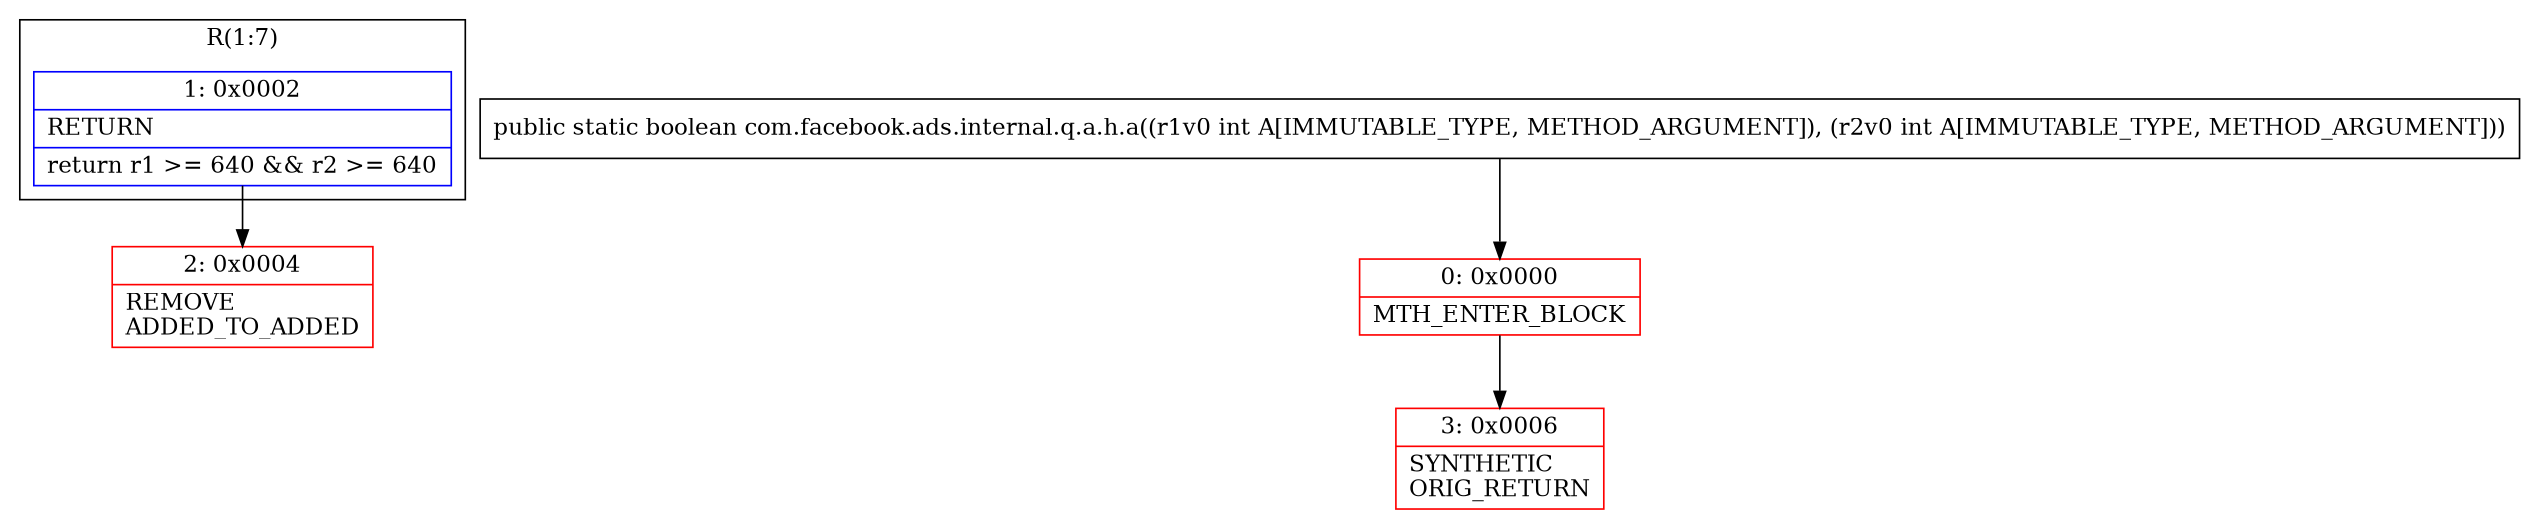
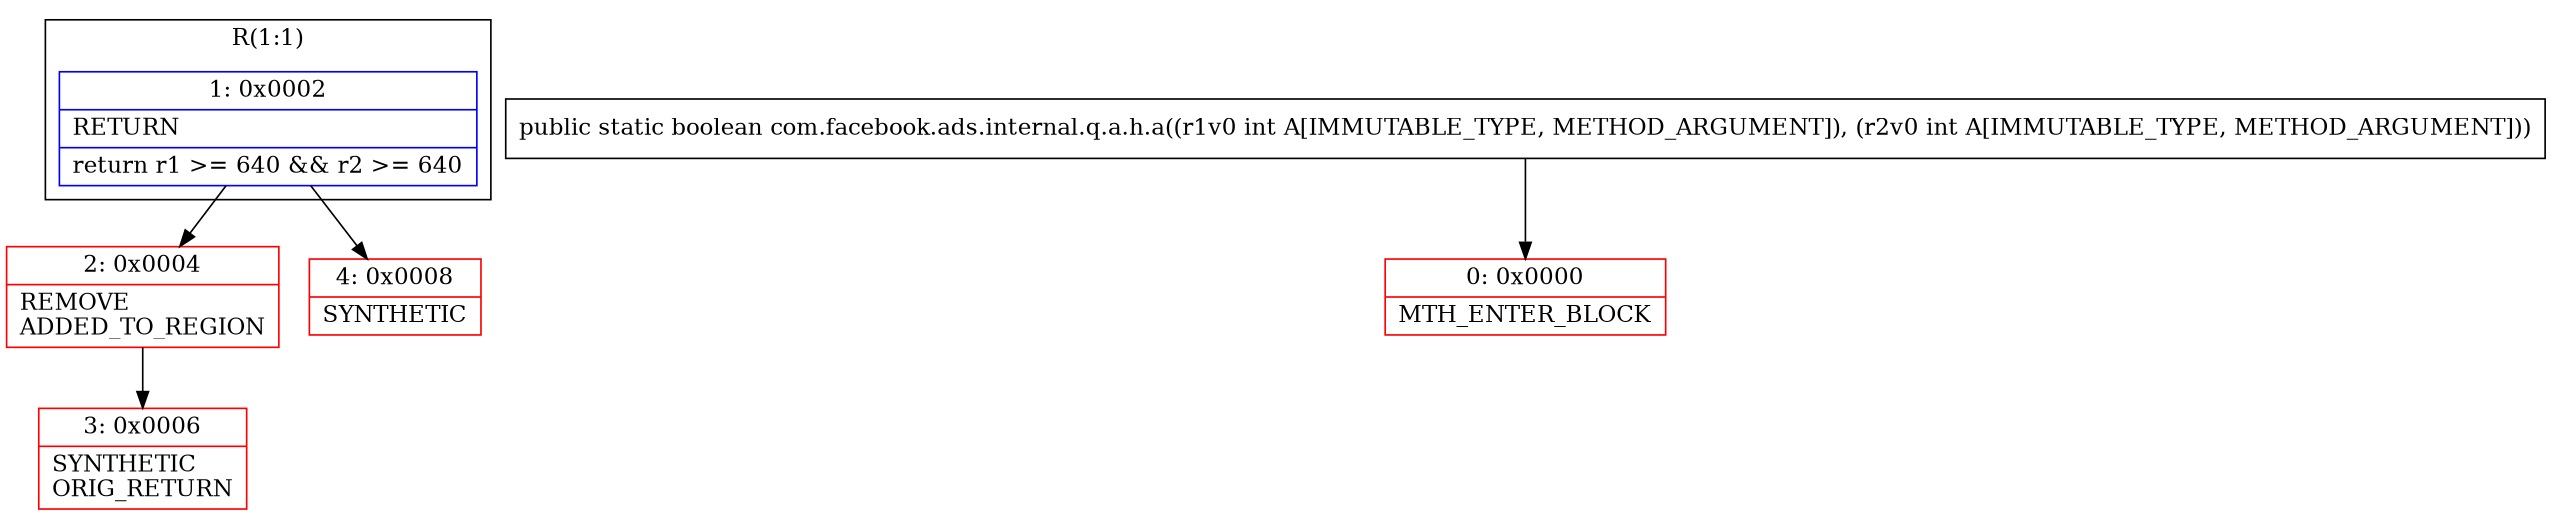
(243, 39) -> (268, 39)
none -> (395, 297)
(243, 328) -> (143, 328)
(1500, 363) -> (143, 369)
